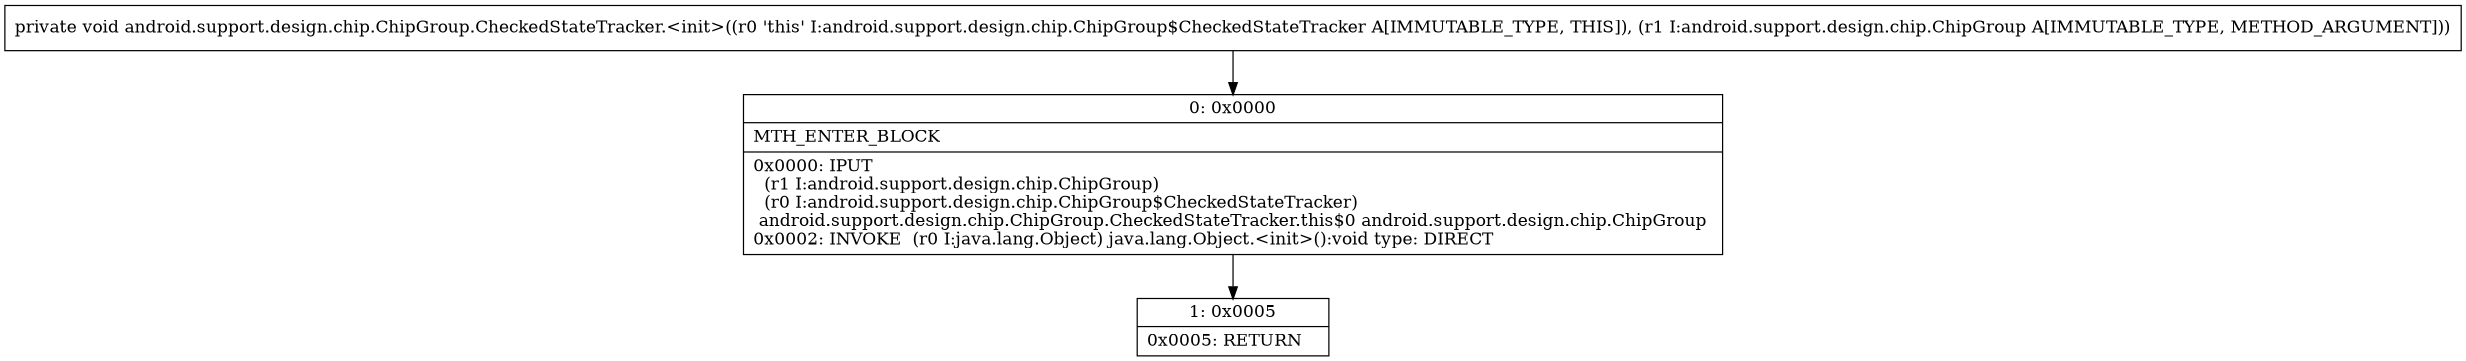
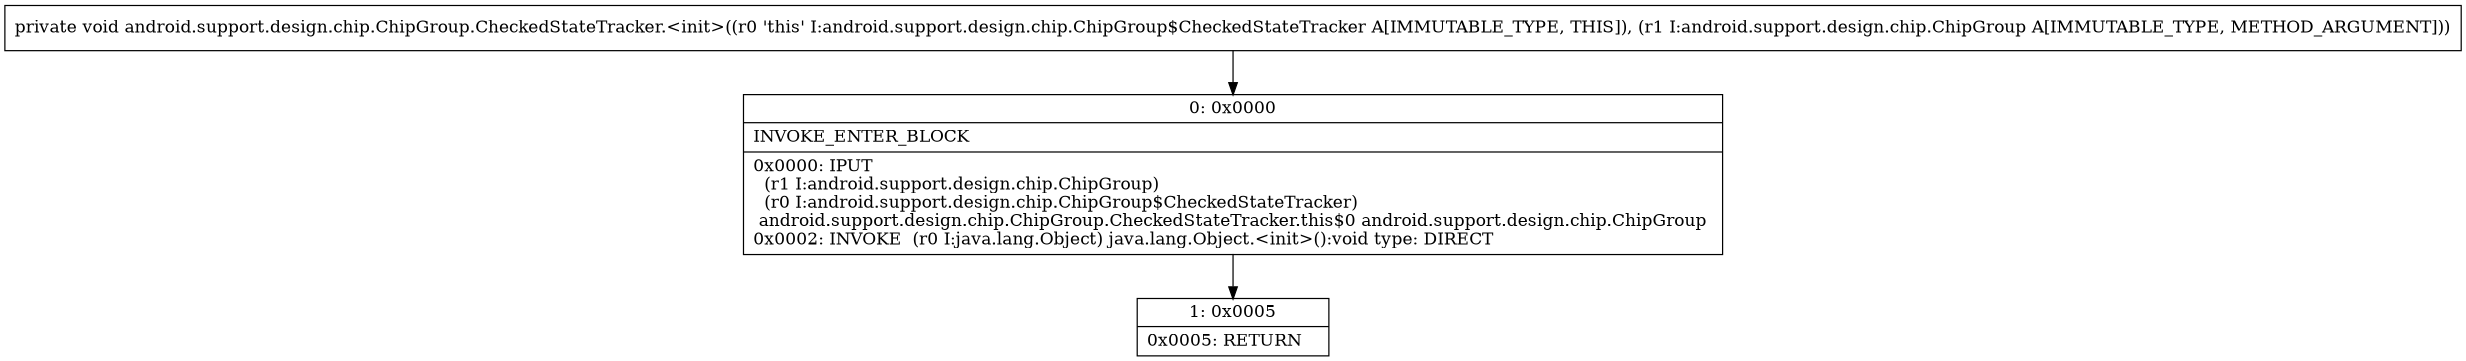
(847, 137) -> (862, 137)
